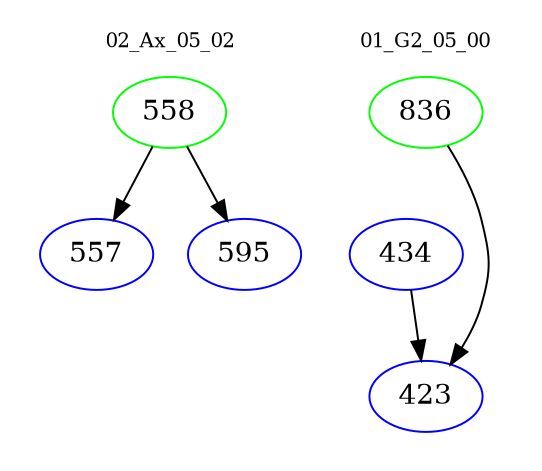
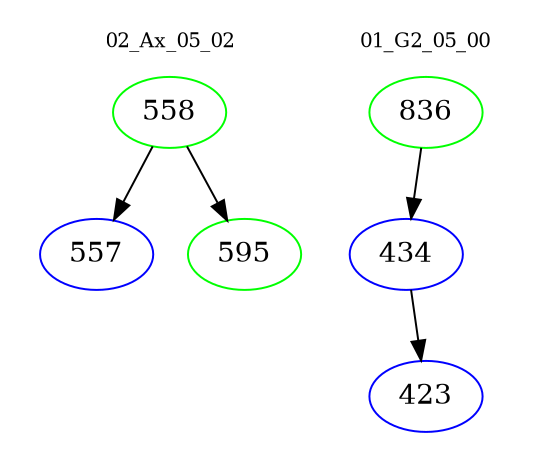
(487, 245) -> (418, 173)
(245, 254) -> (245, 254)
